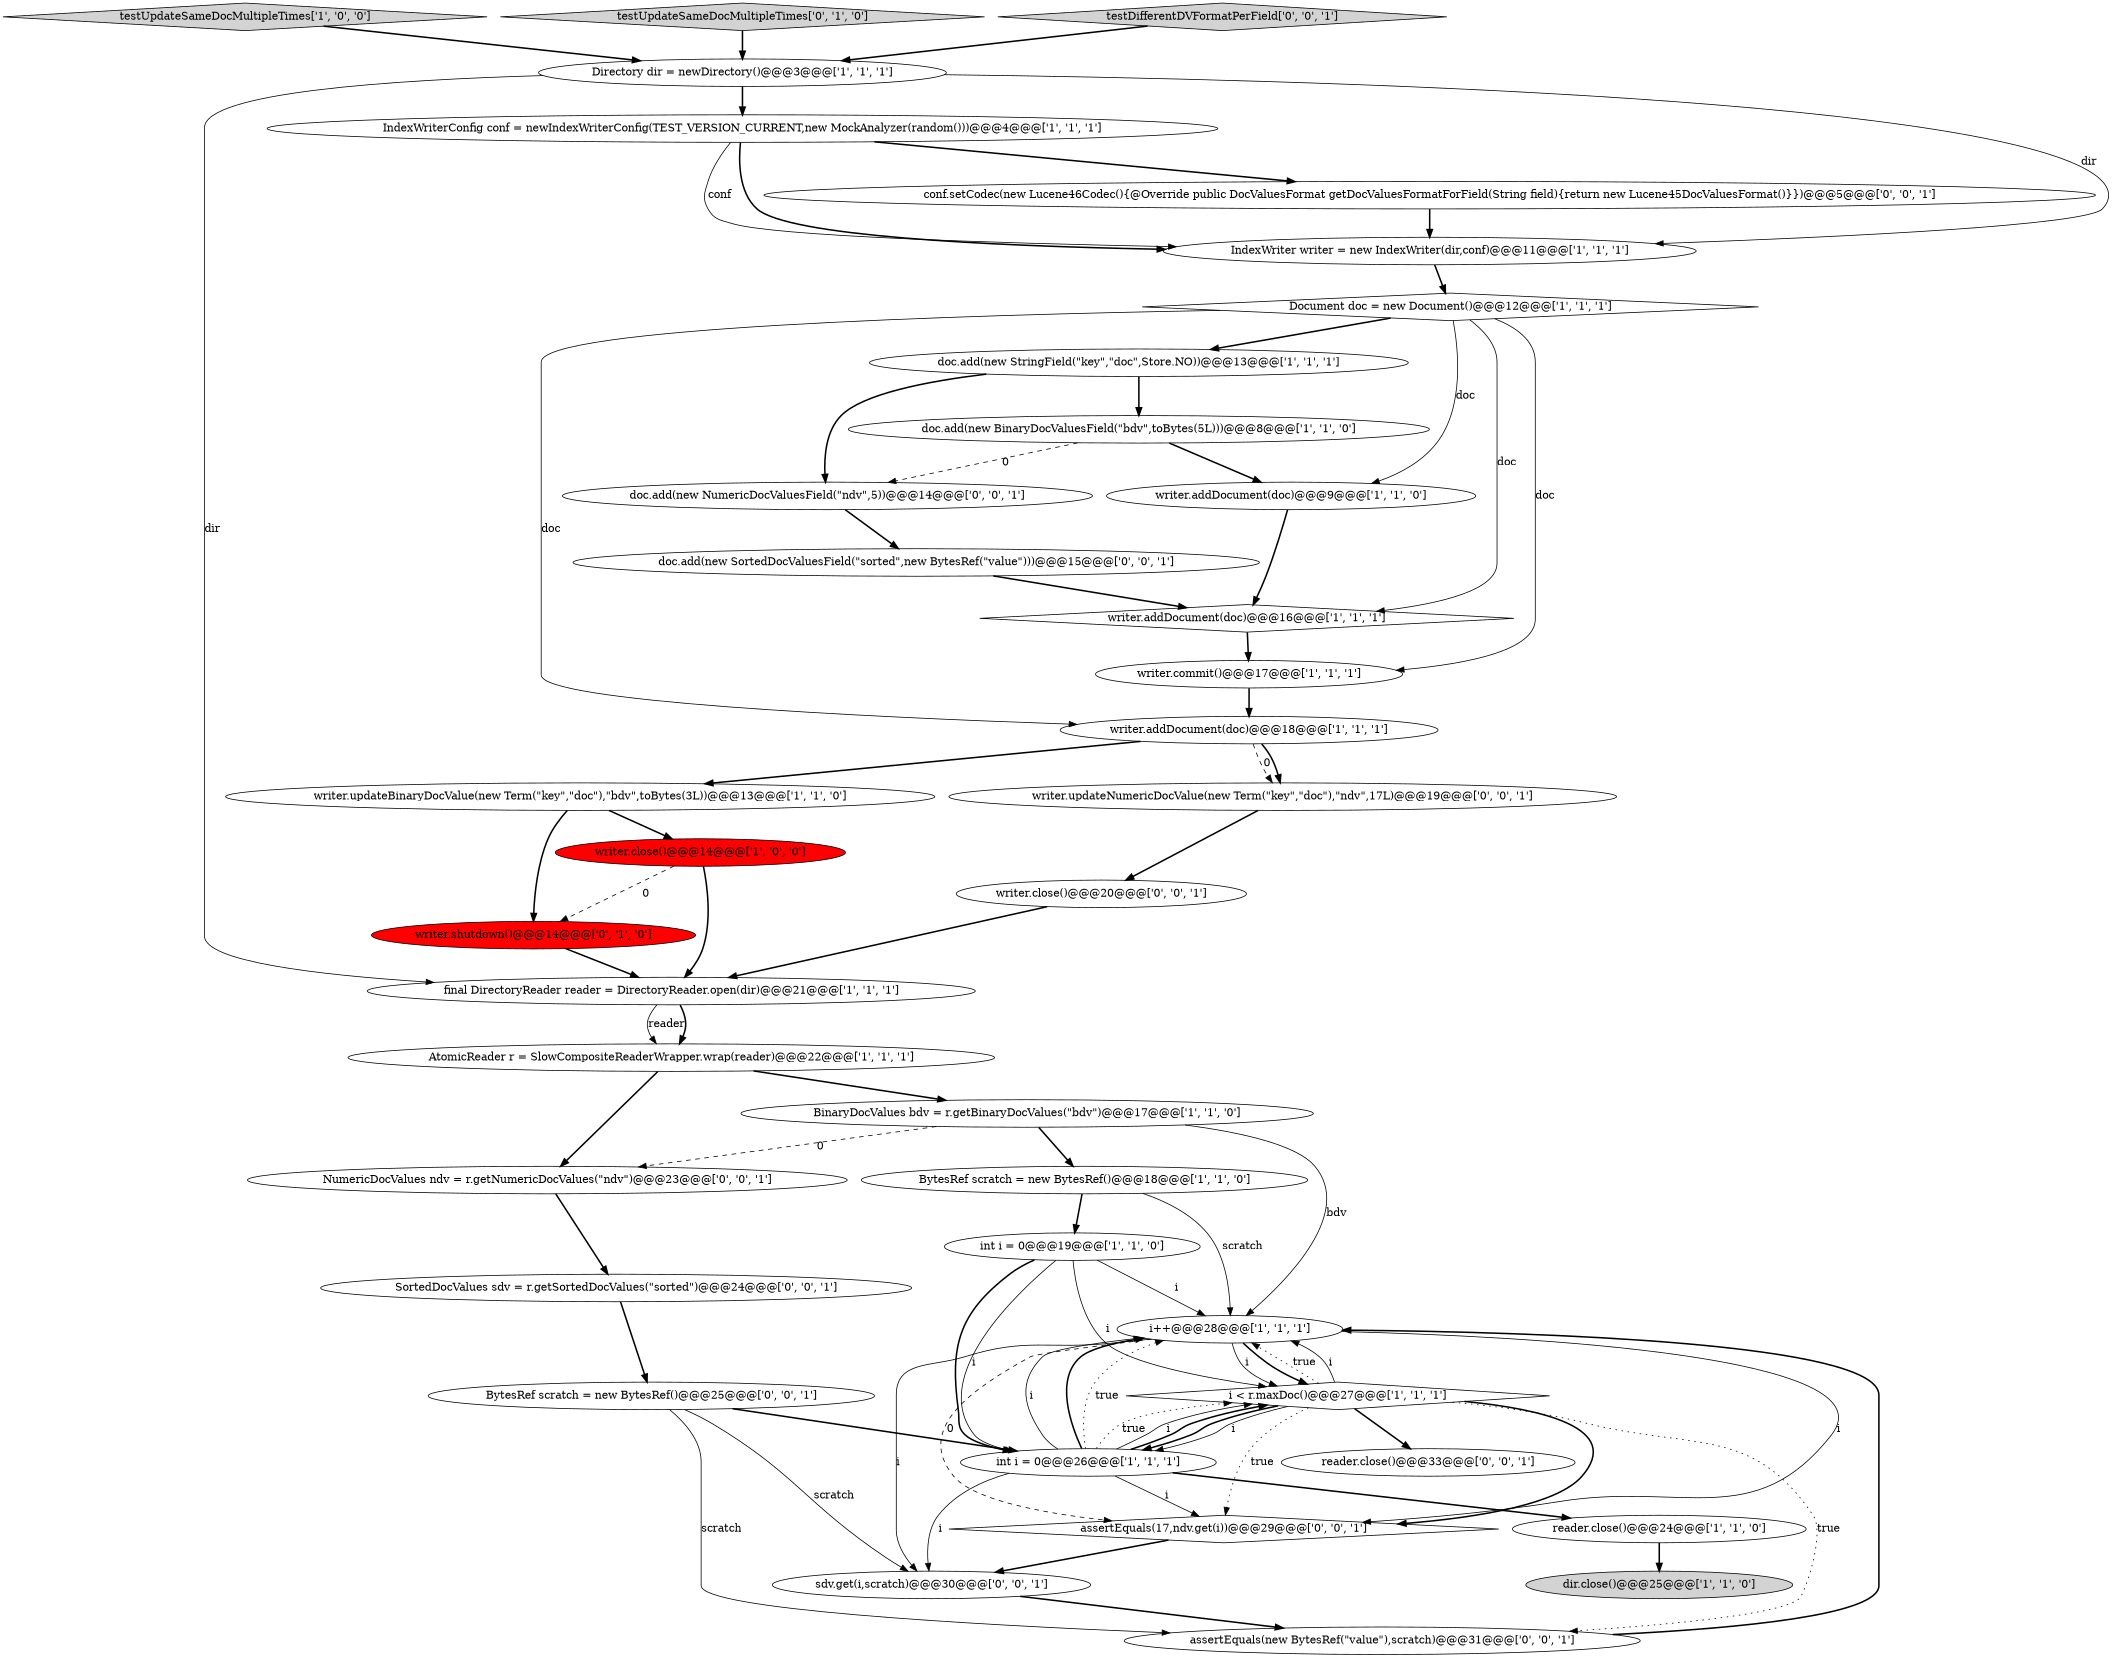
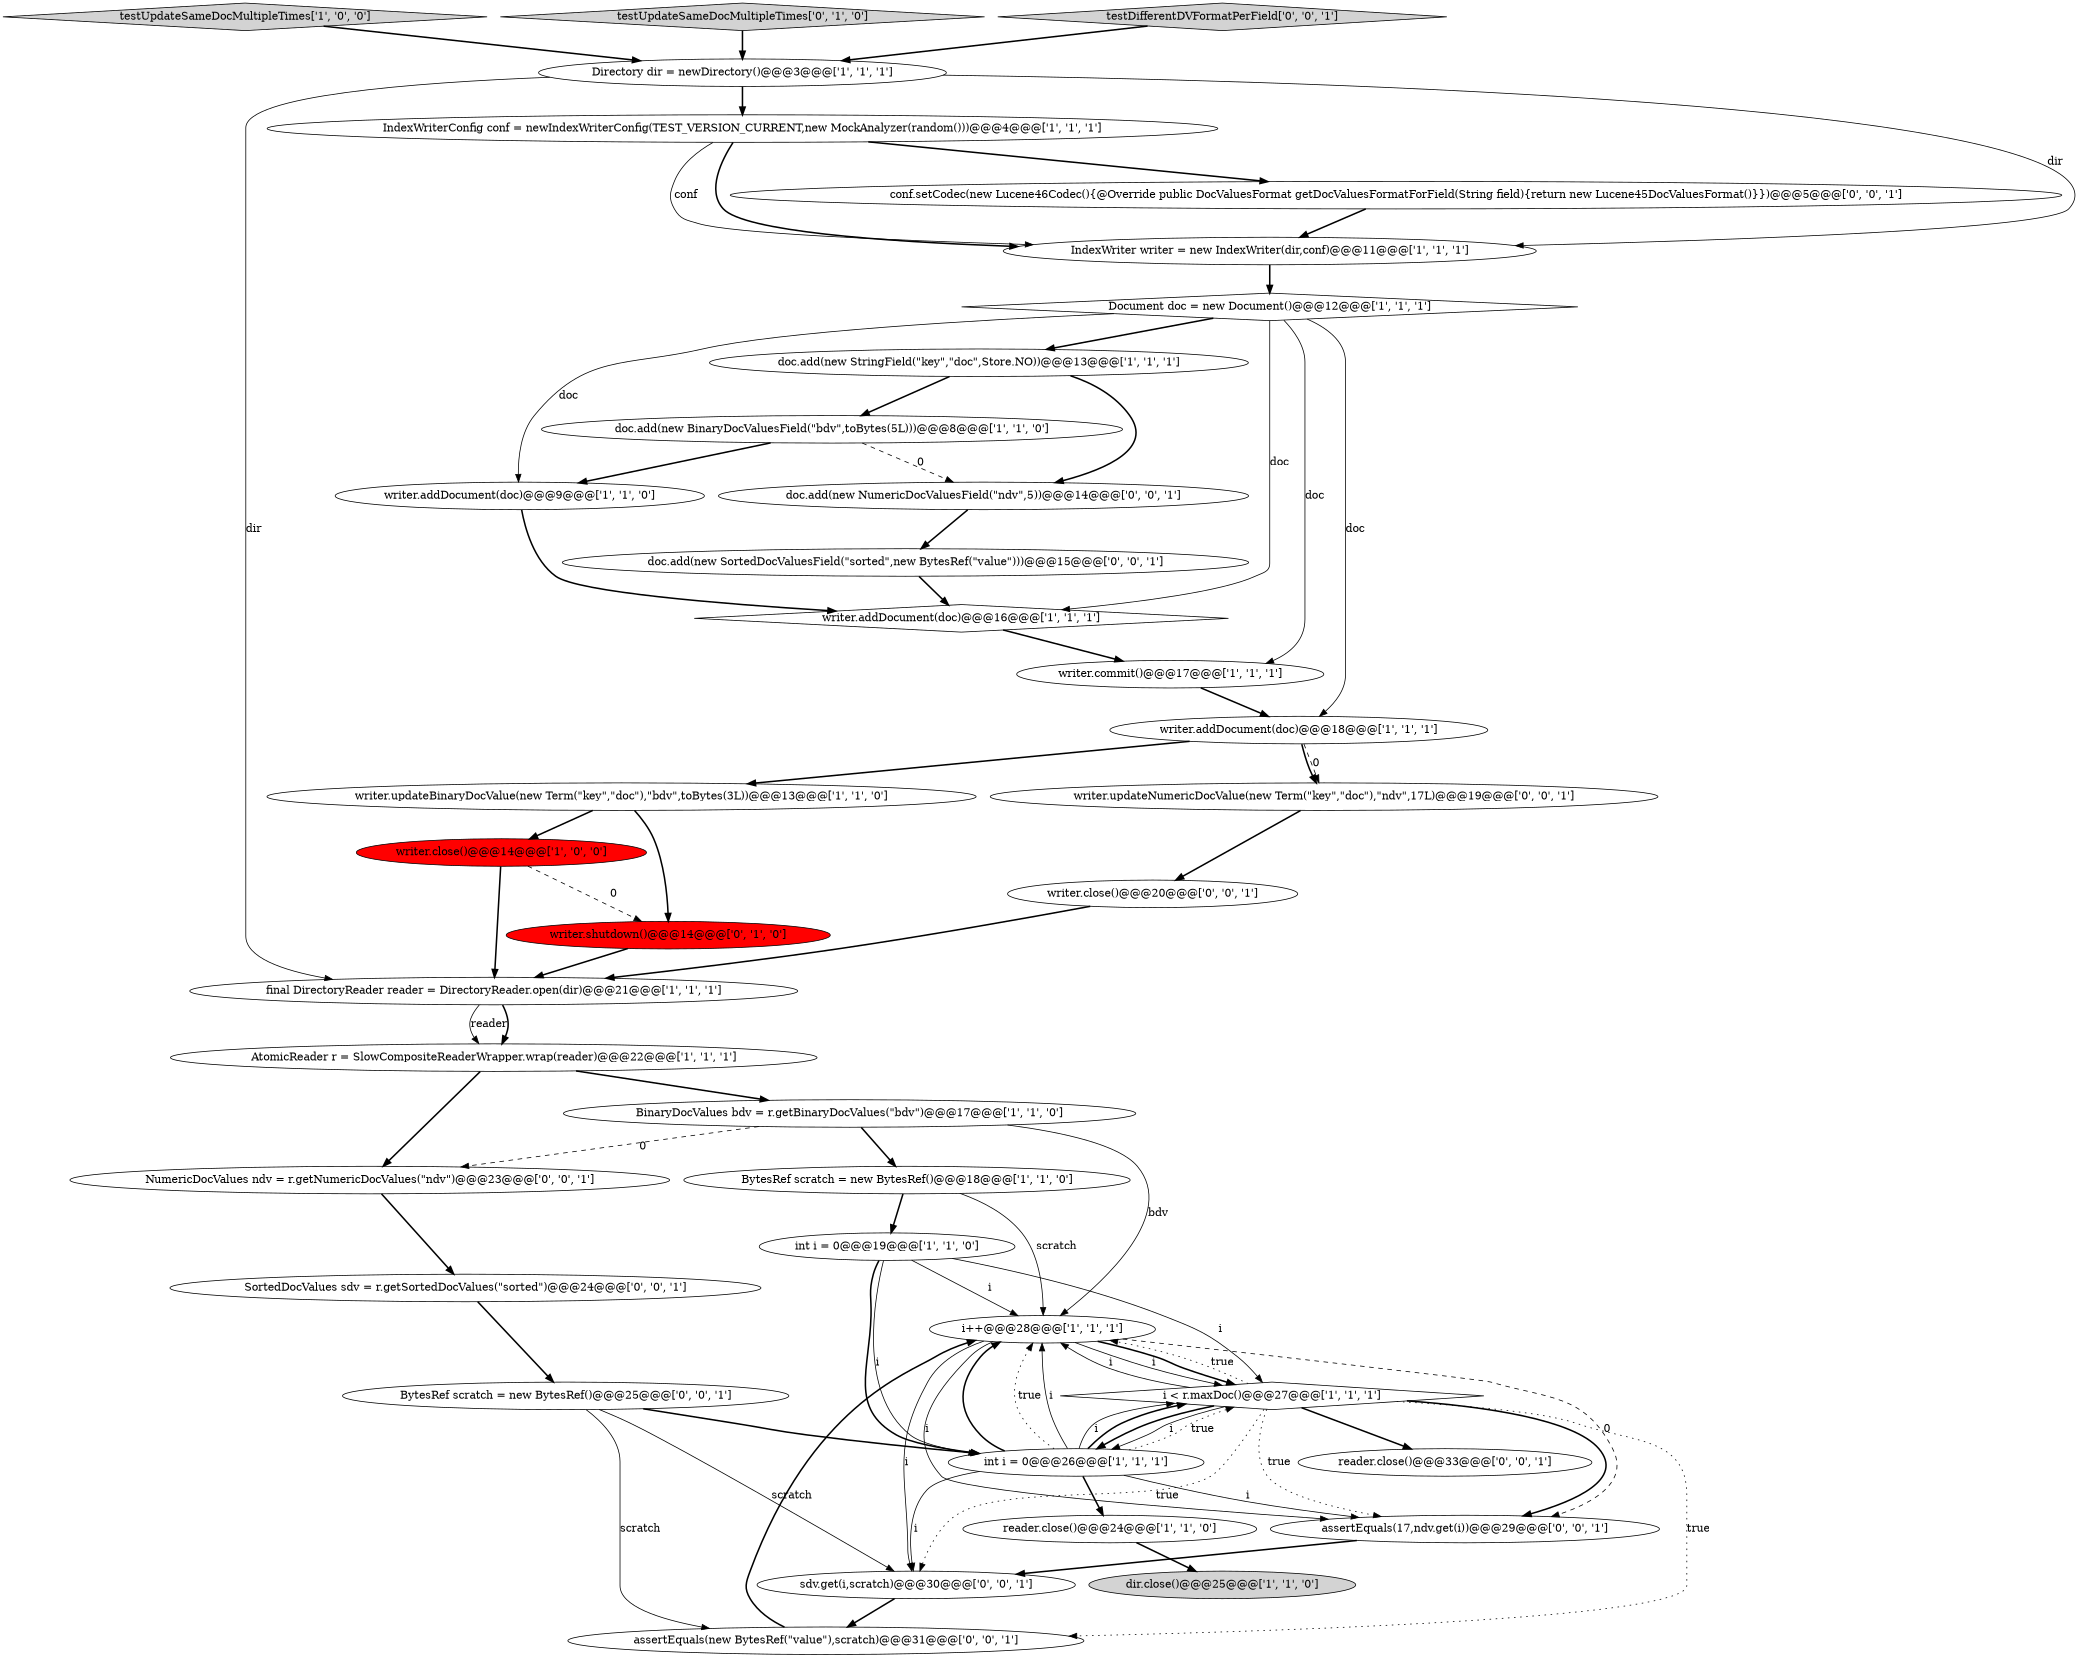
none -> (1106, 1494)
(1224, 1529) -> (1465, 1529)
